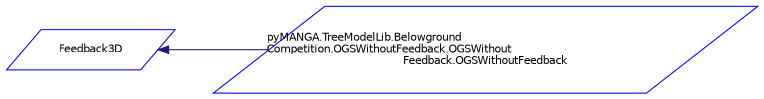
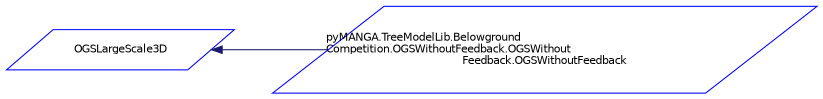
(91, 50) -> (120, 50)
